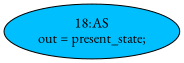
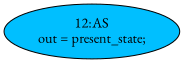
(92, 31) -> (92, 31)
